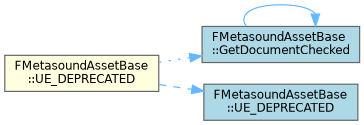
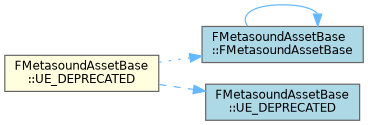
(281, 45) -> (283, 45)
